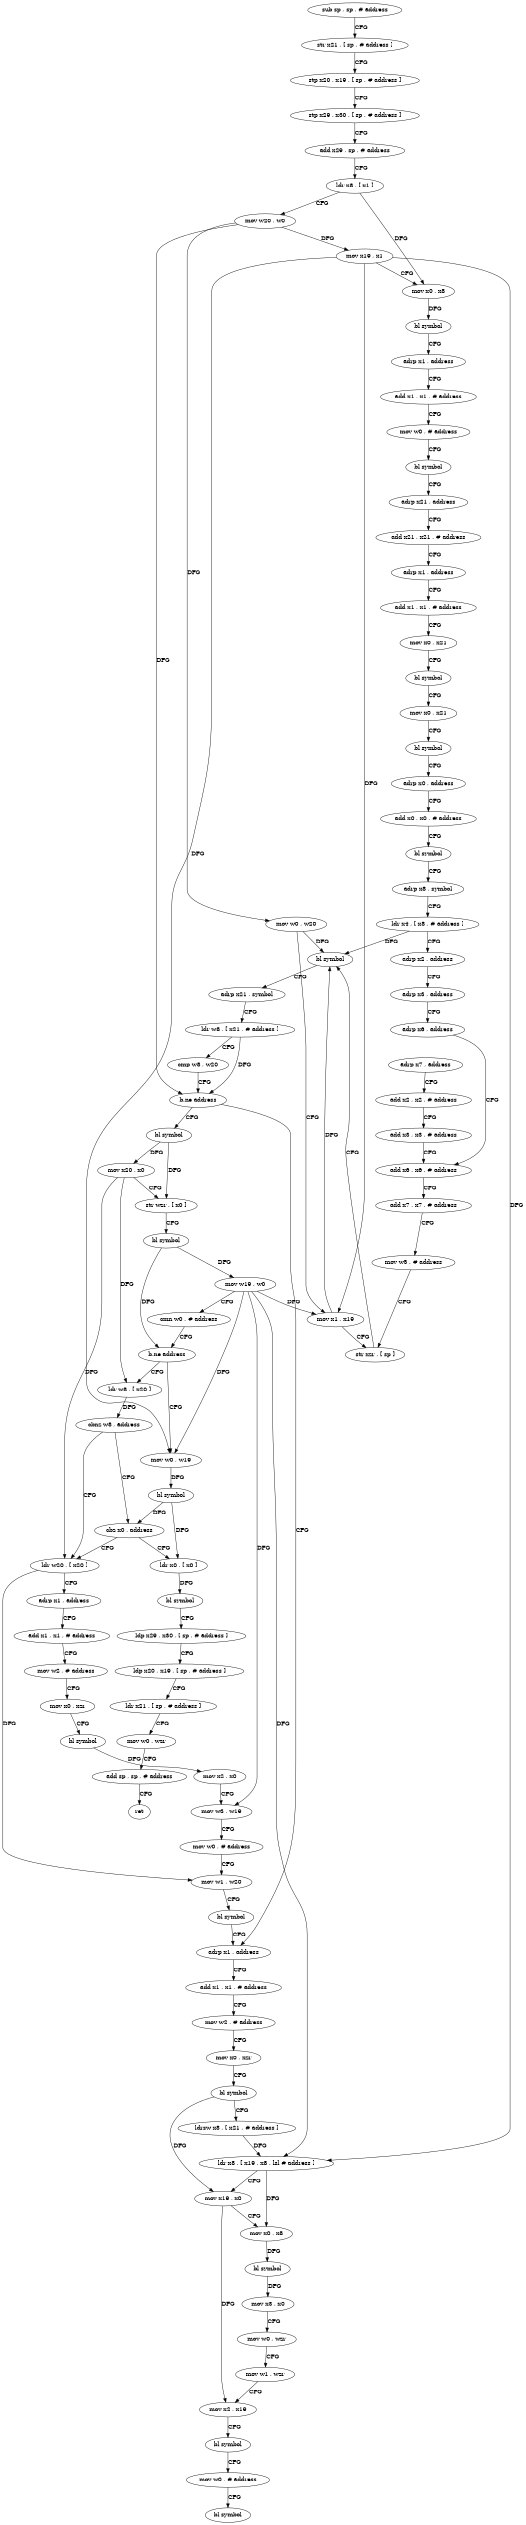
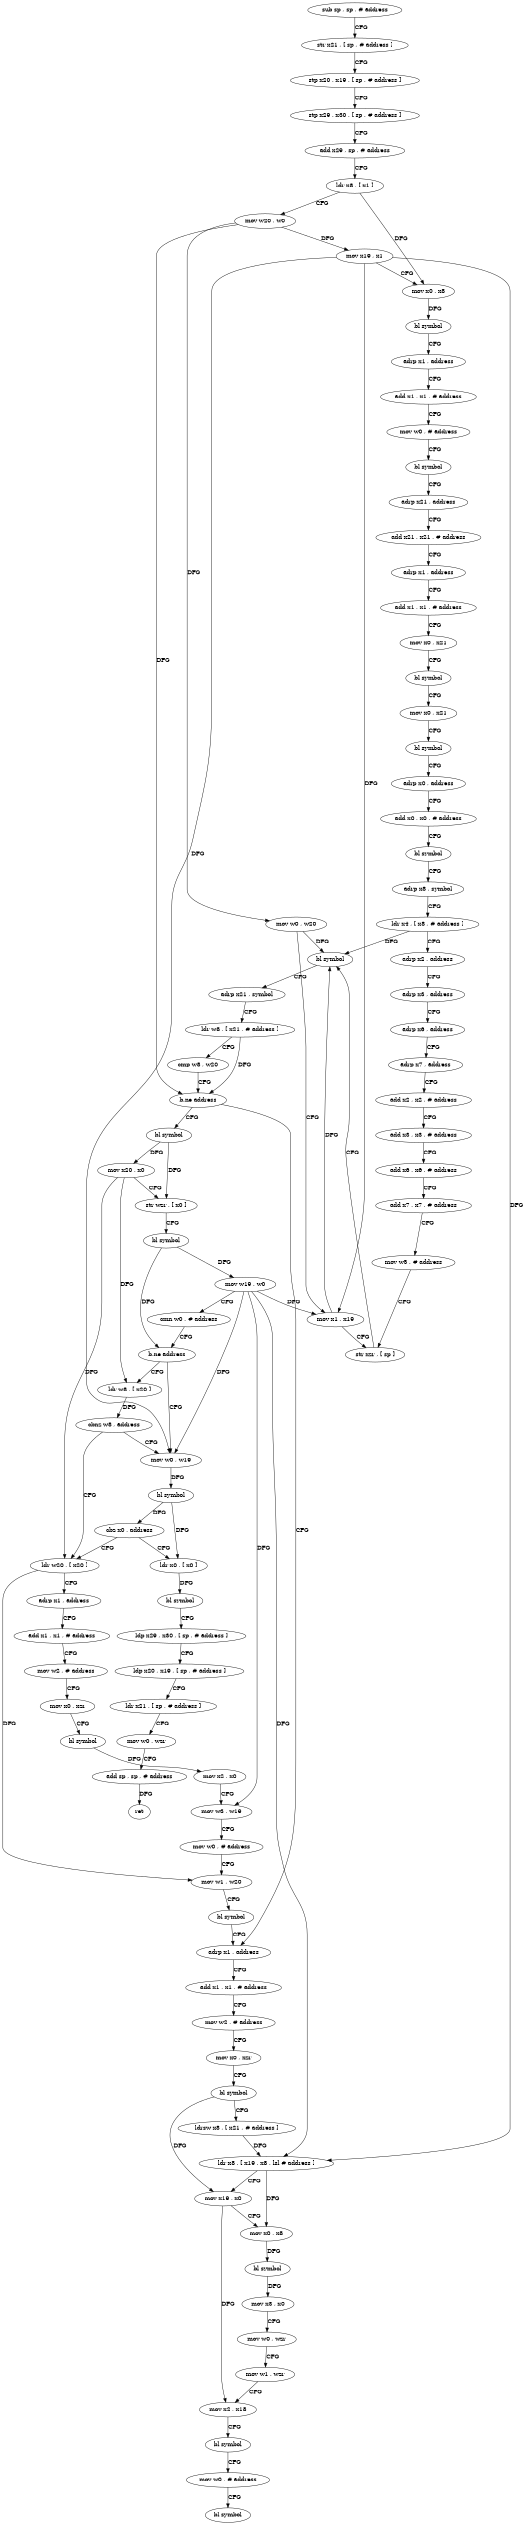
(486, 1098) -> (427, 1045)
(121, 1476) -> (139, 1442)
(146, 1794) -> (146, 1794)
(228, 2410) -> (228, 2410)
